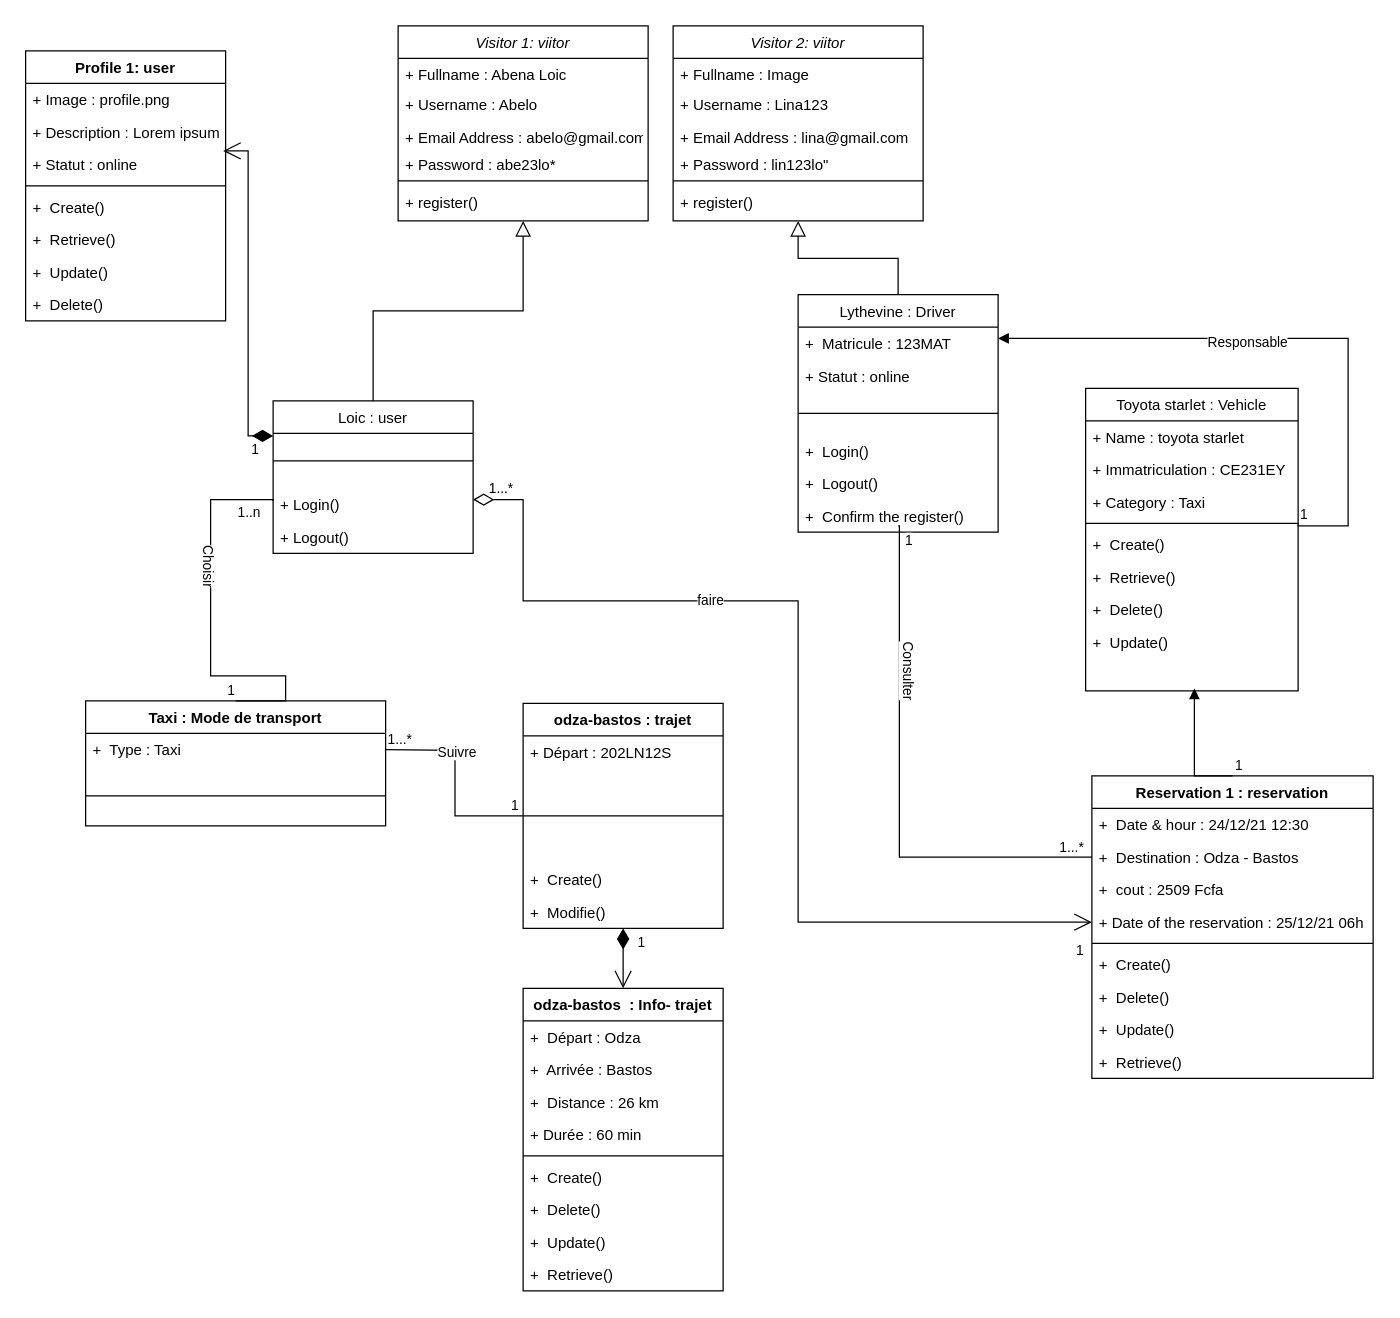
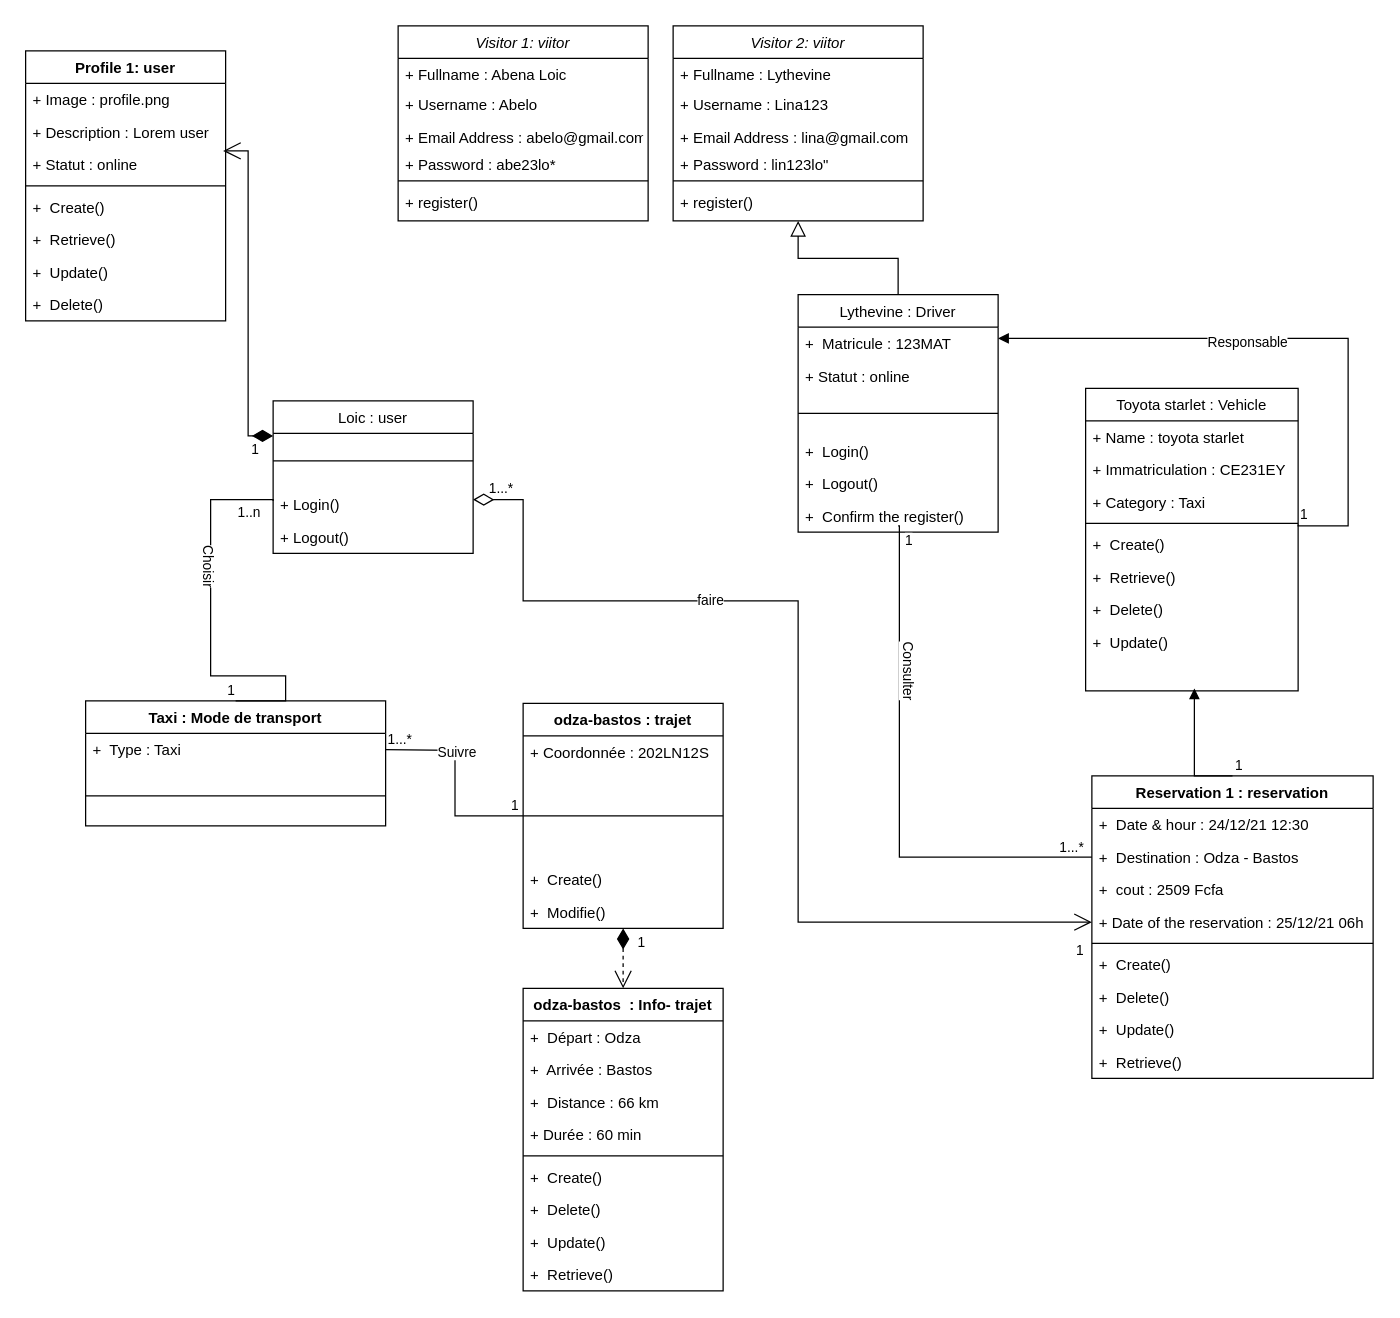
(744, 75) -> (759, 75)
(130, 133) -> (128, 133)
(440, 311) -> none
(602, 753) -> (619, 753)
(623, 967) -> (623, 967)
(598, 1103) -> (598, 1103)
